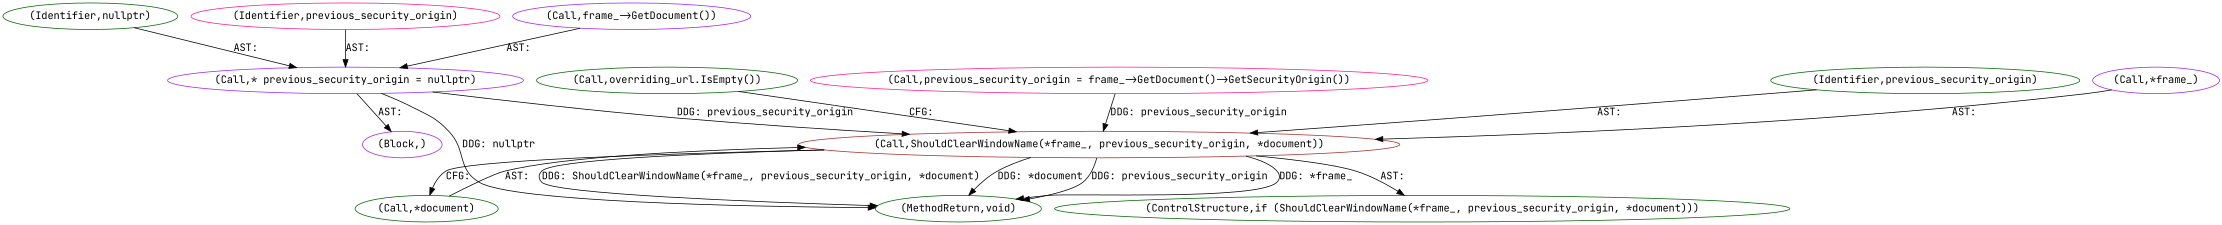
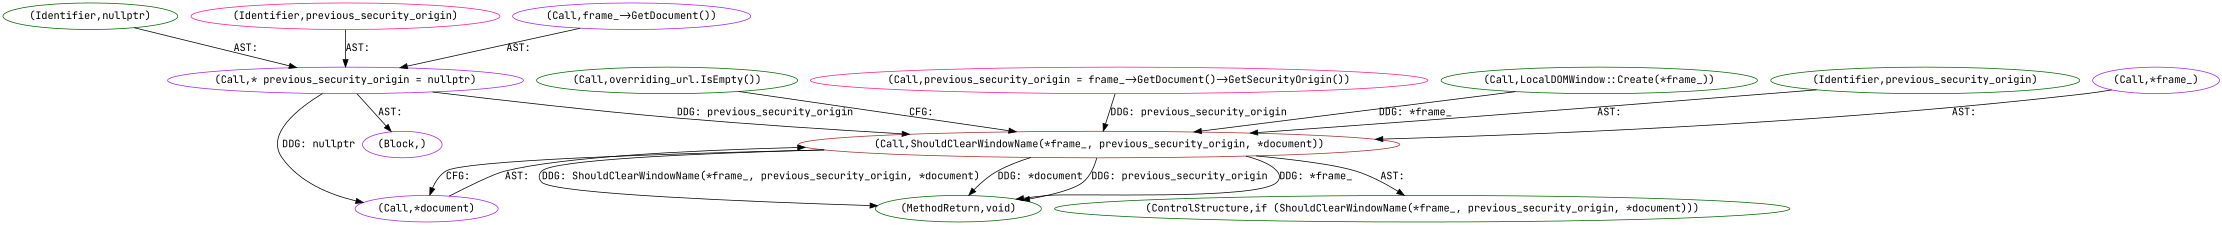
none -> (1599, 80)
(603, 200) -> (283, 159)
(427, 209) -> (427, 209)
